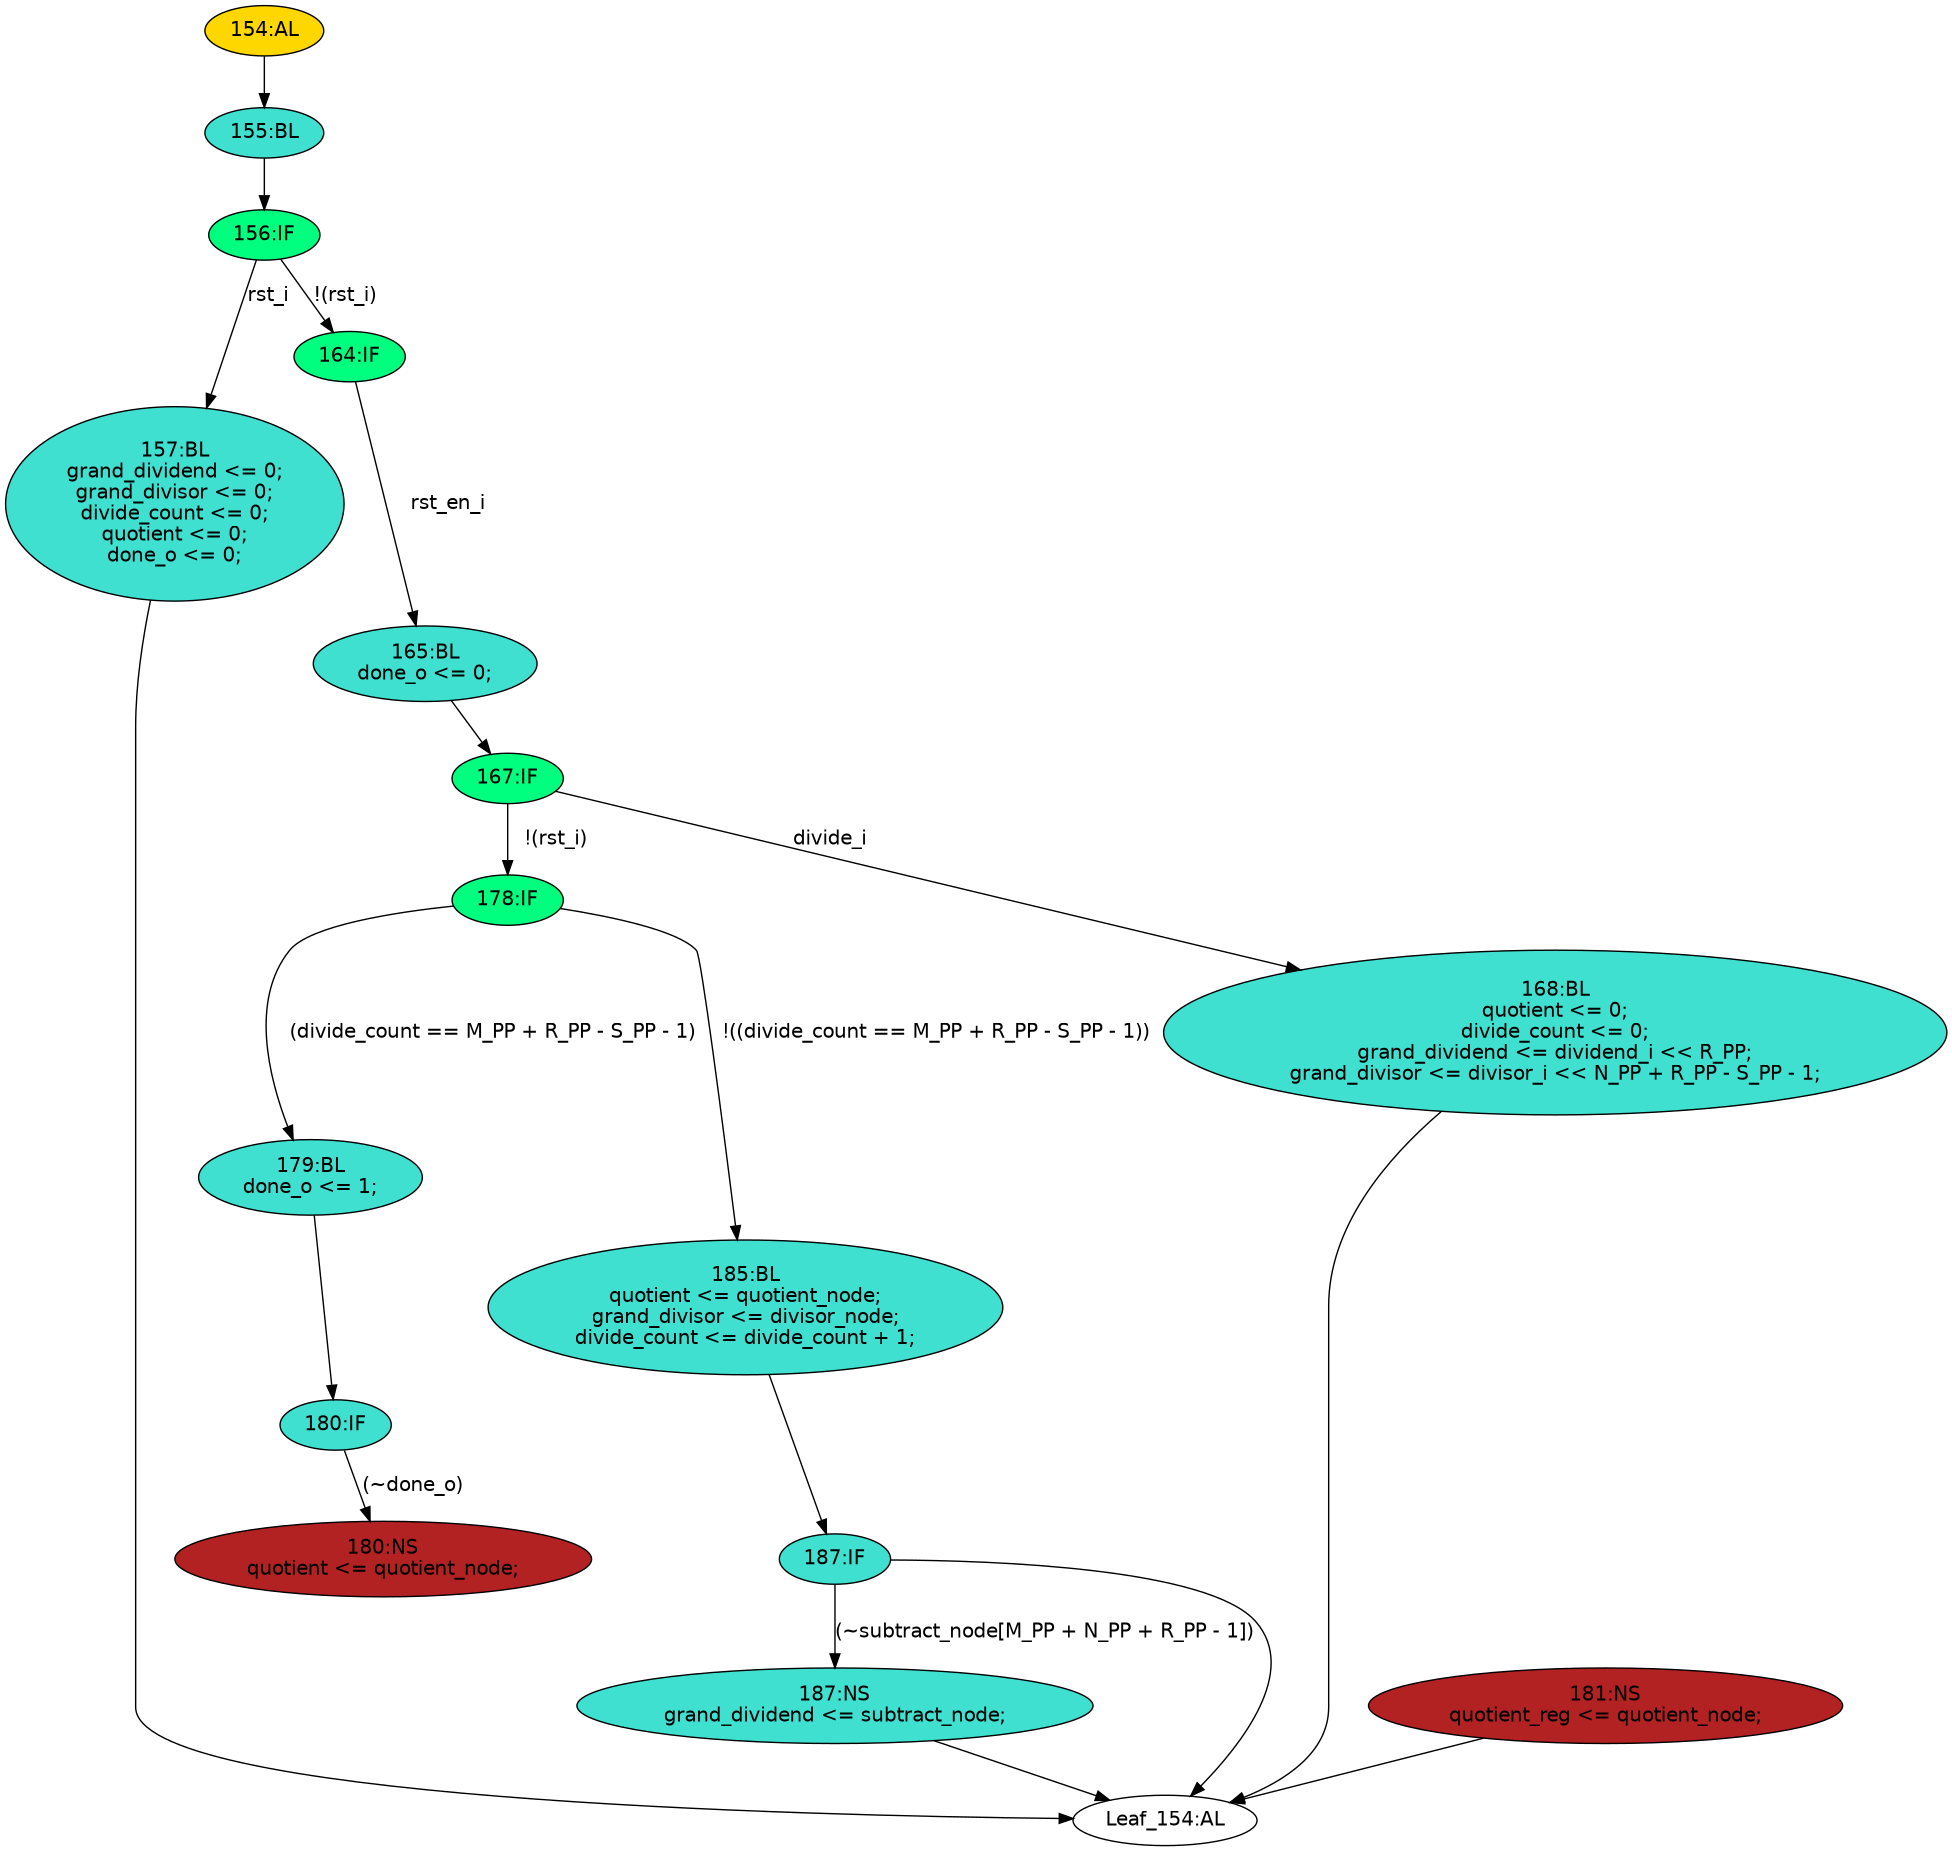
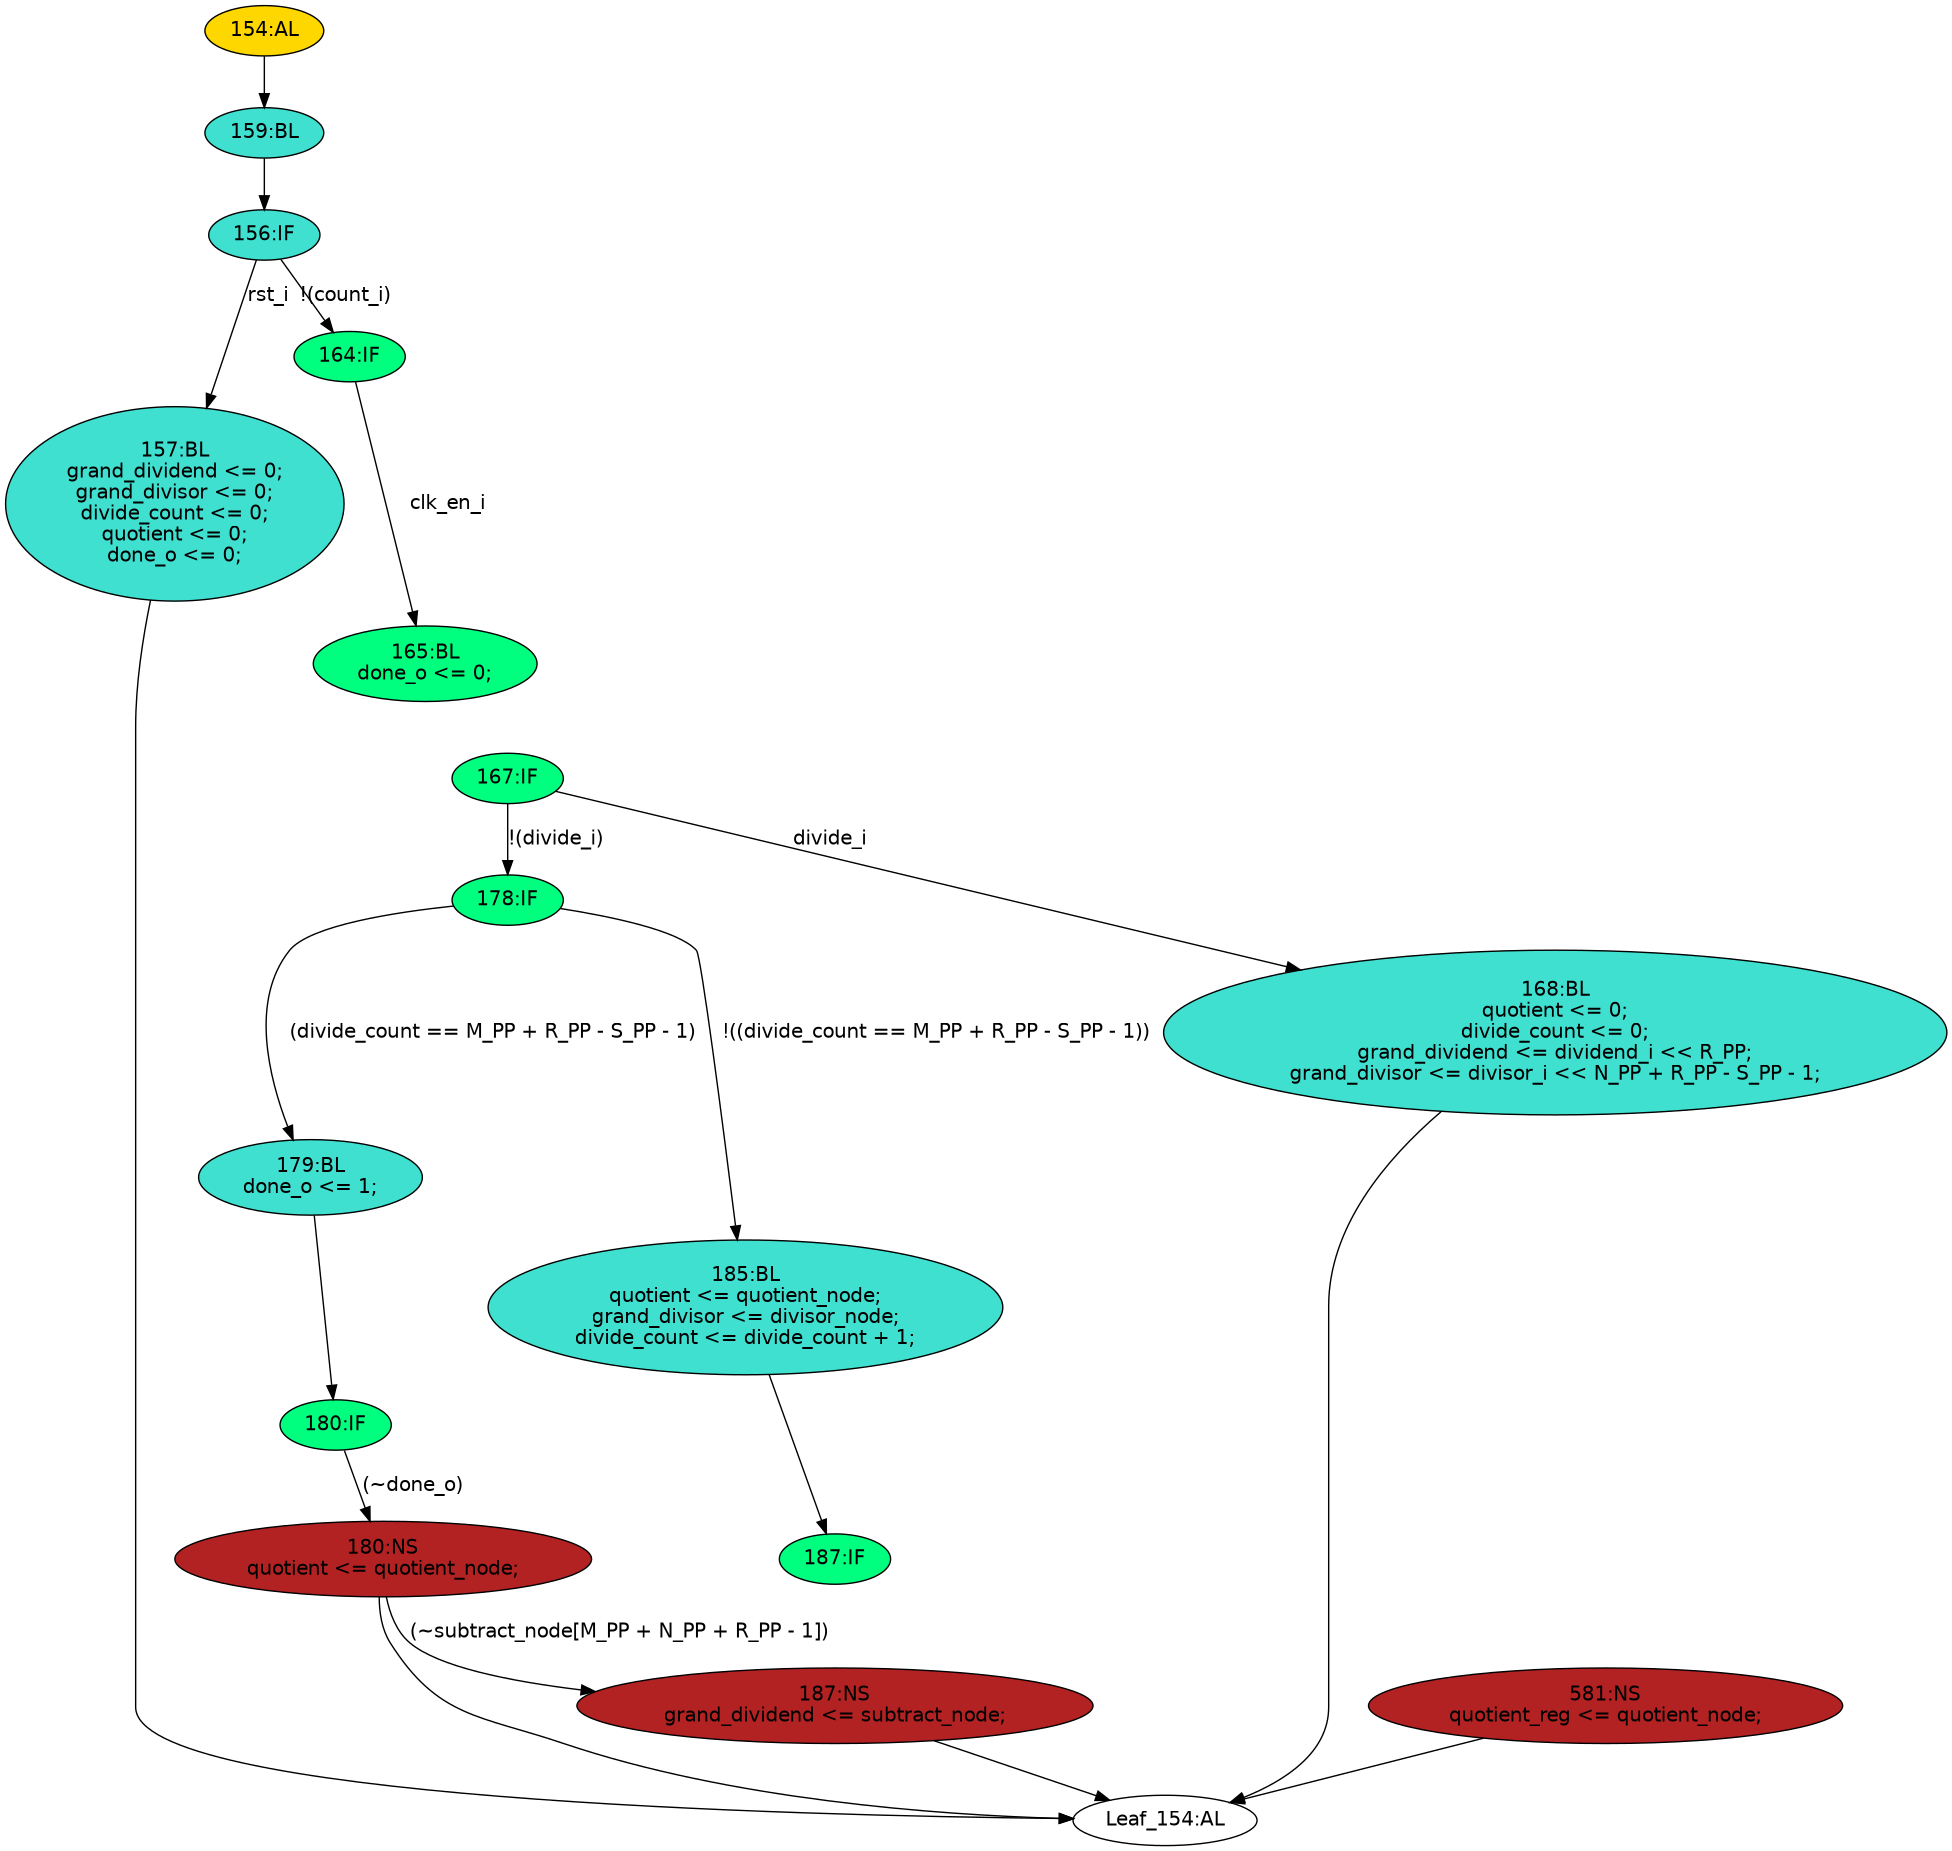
(264, 133) -> (264, 133)
(264, 235) -> (264, 235)
(345, 296) -> (345, 296)
(448, 504) -> (448, 504)
(425, 664) -> (425, 664)
(467, 721) -> none
(556, 839) -> (556, 839)
(336, 1425) -> (336, 1425)
(835, 1559) -> (835, 1559)
(1172, 1584) -> (683, 1776)
(835, 1619) -> (467, 1669)
(835, 1706) -> (835, 1706)
(1606, 1706) -> (1606, 1706)
